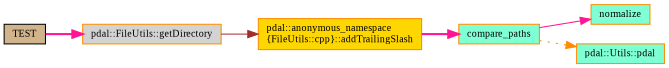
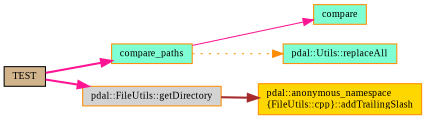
(621, 14) -> (340, 14)
(234, 34) -> (234, 97)
(435, 34) -> (73, 68)
(621, 54) -> (340, 54)
